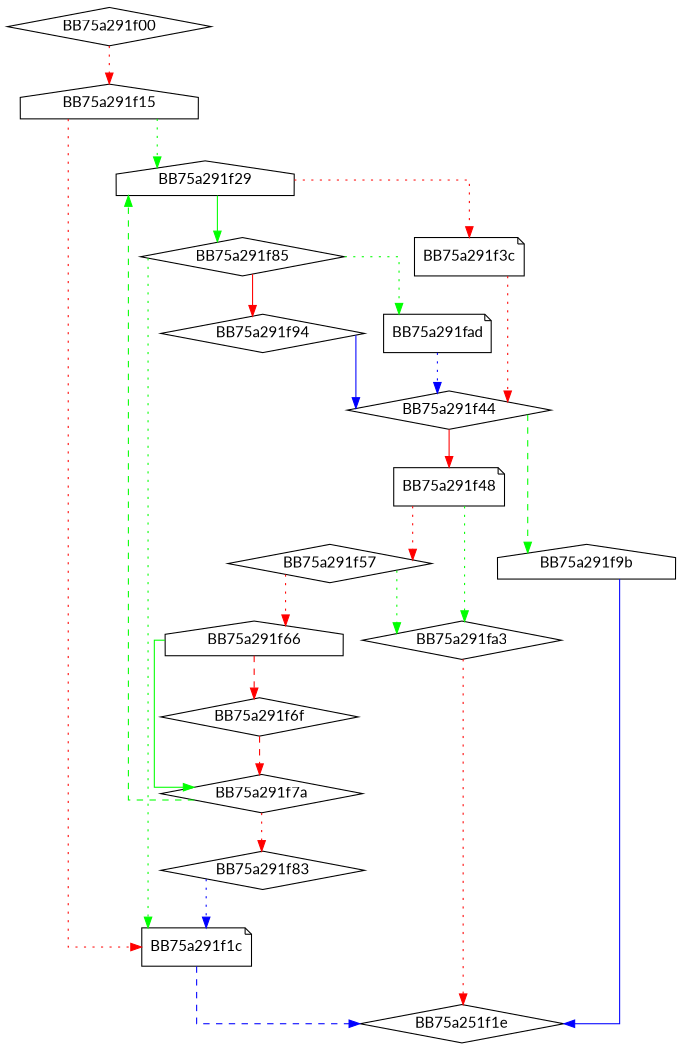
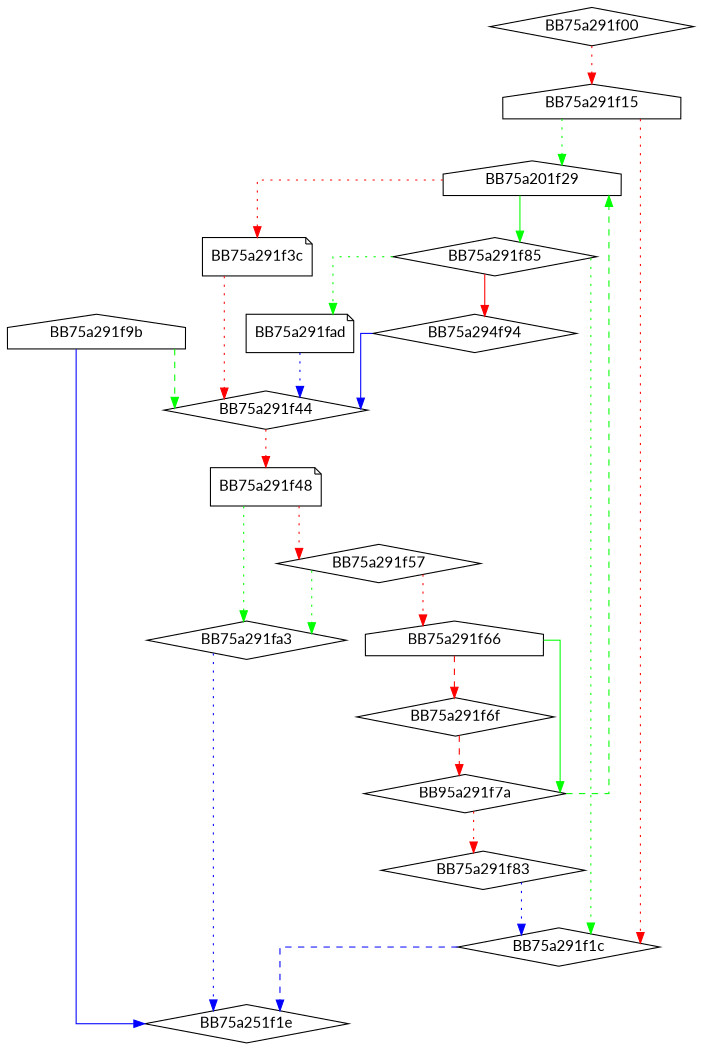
(205, 180) -> (532, 180)
(263, 333) -> (475, 333)
(449, 443) -> (266, 443)
(528, 478) -> (175, 373)
(262, 794) -> (465, 794)
(463, 827) -> (213, 827)
(197, 947) -> (559, 947)
